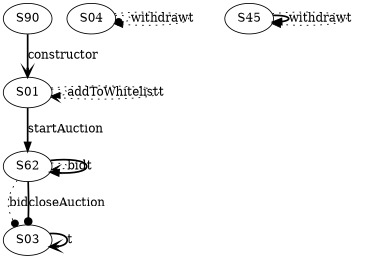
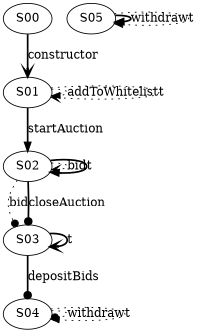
(28, 19) -> (28, 19)
(249, 19) -> (91, 19)
(28, 166) -> (28, 166)
none -> (28, 274)
